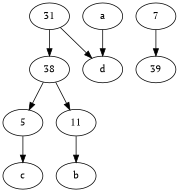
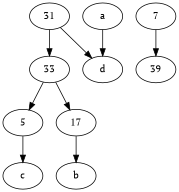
(50, 69) -> (50, 69)
(76, 123) -> (76, 123)
